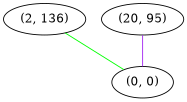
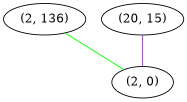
(143, 19) -> (143, 19)
(143, 82) -> (143, 82)
